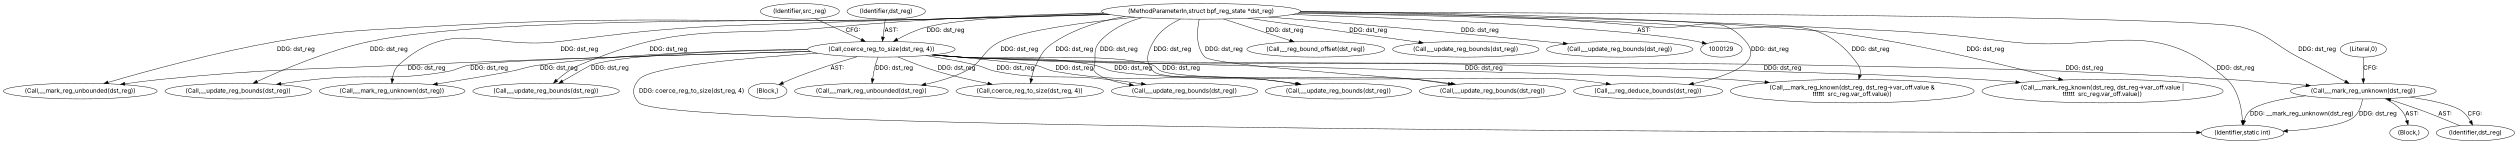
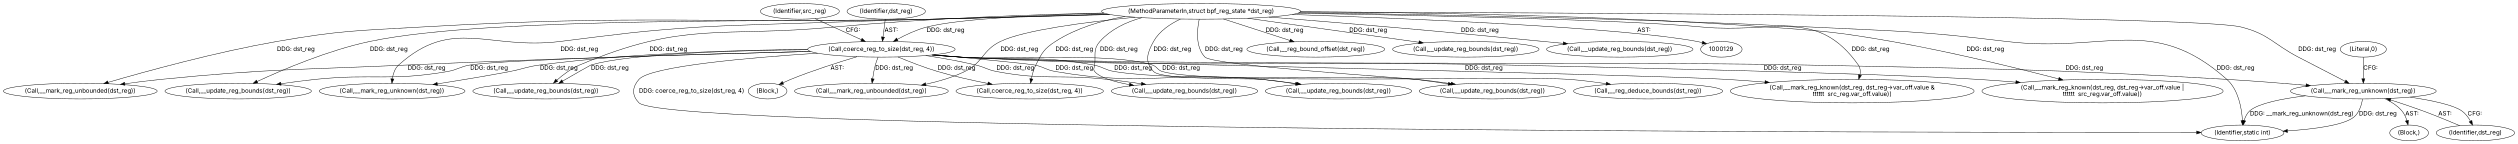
(1633, 25) -> none
